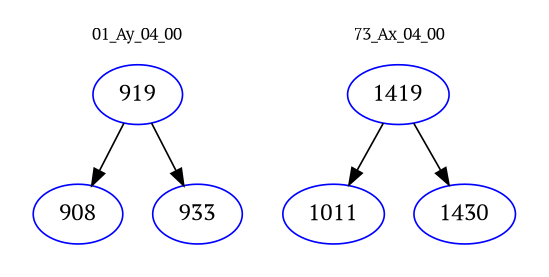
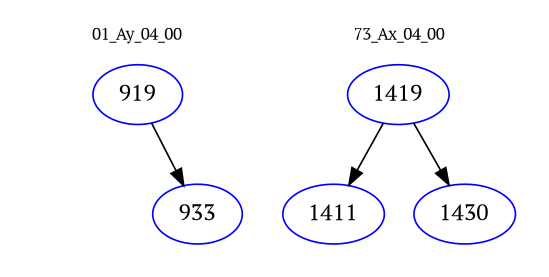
(78, 214) -> none
(334, 214) -> (334, 214)
